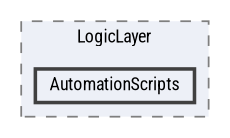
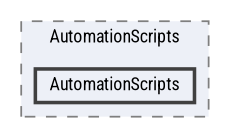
(115, 38) -> (115, 38)
